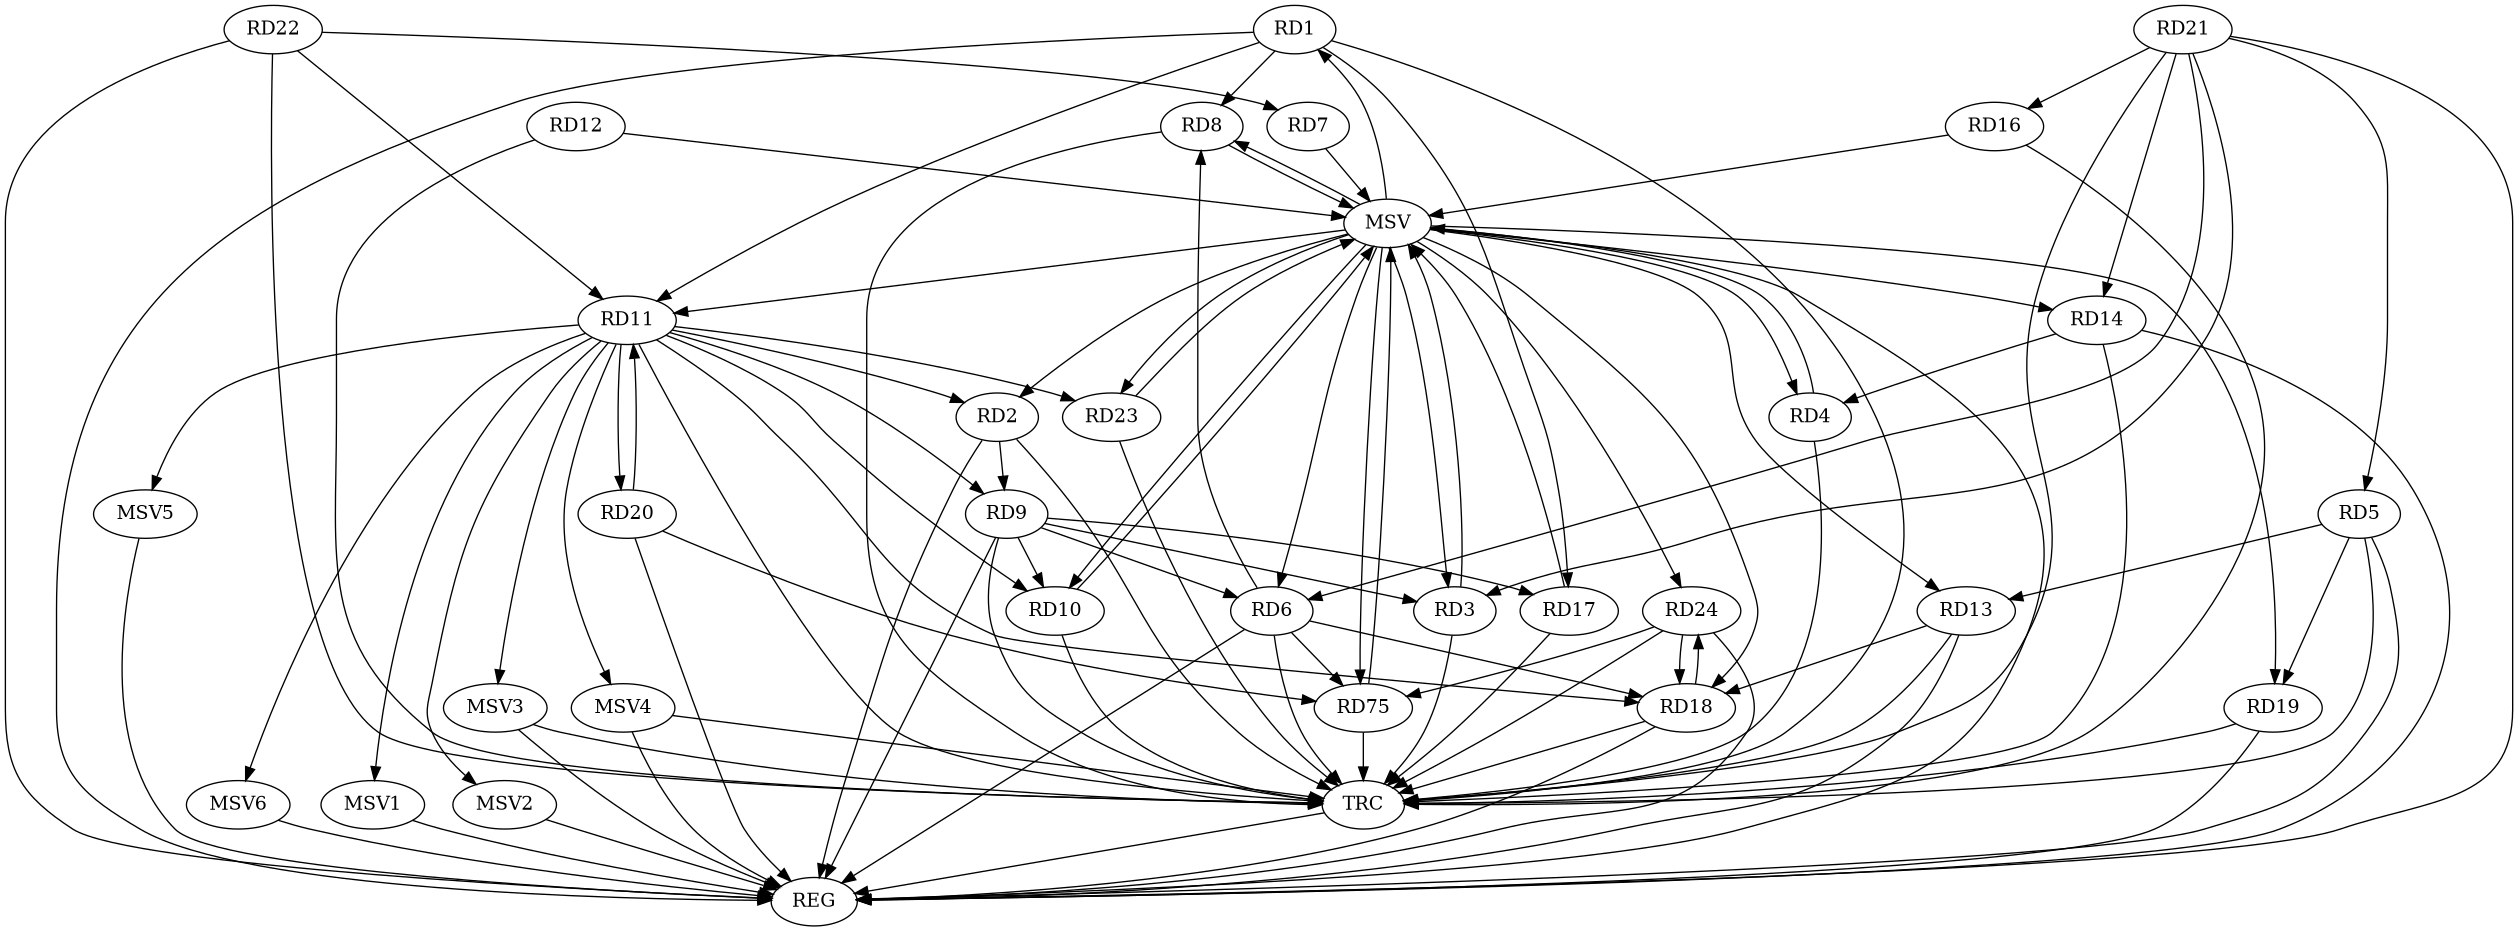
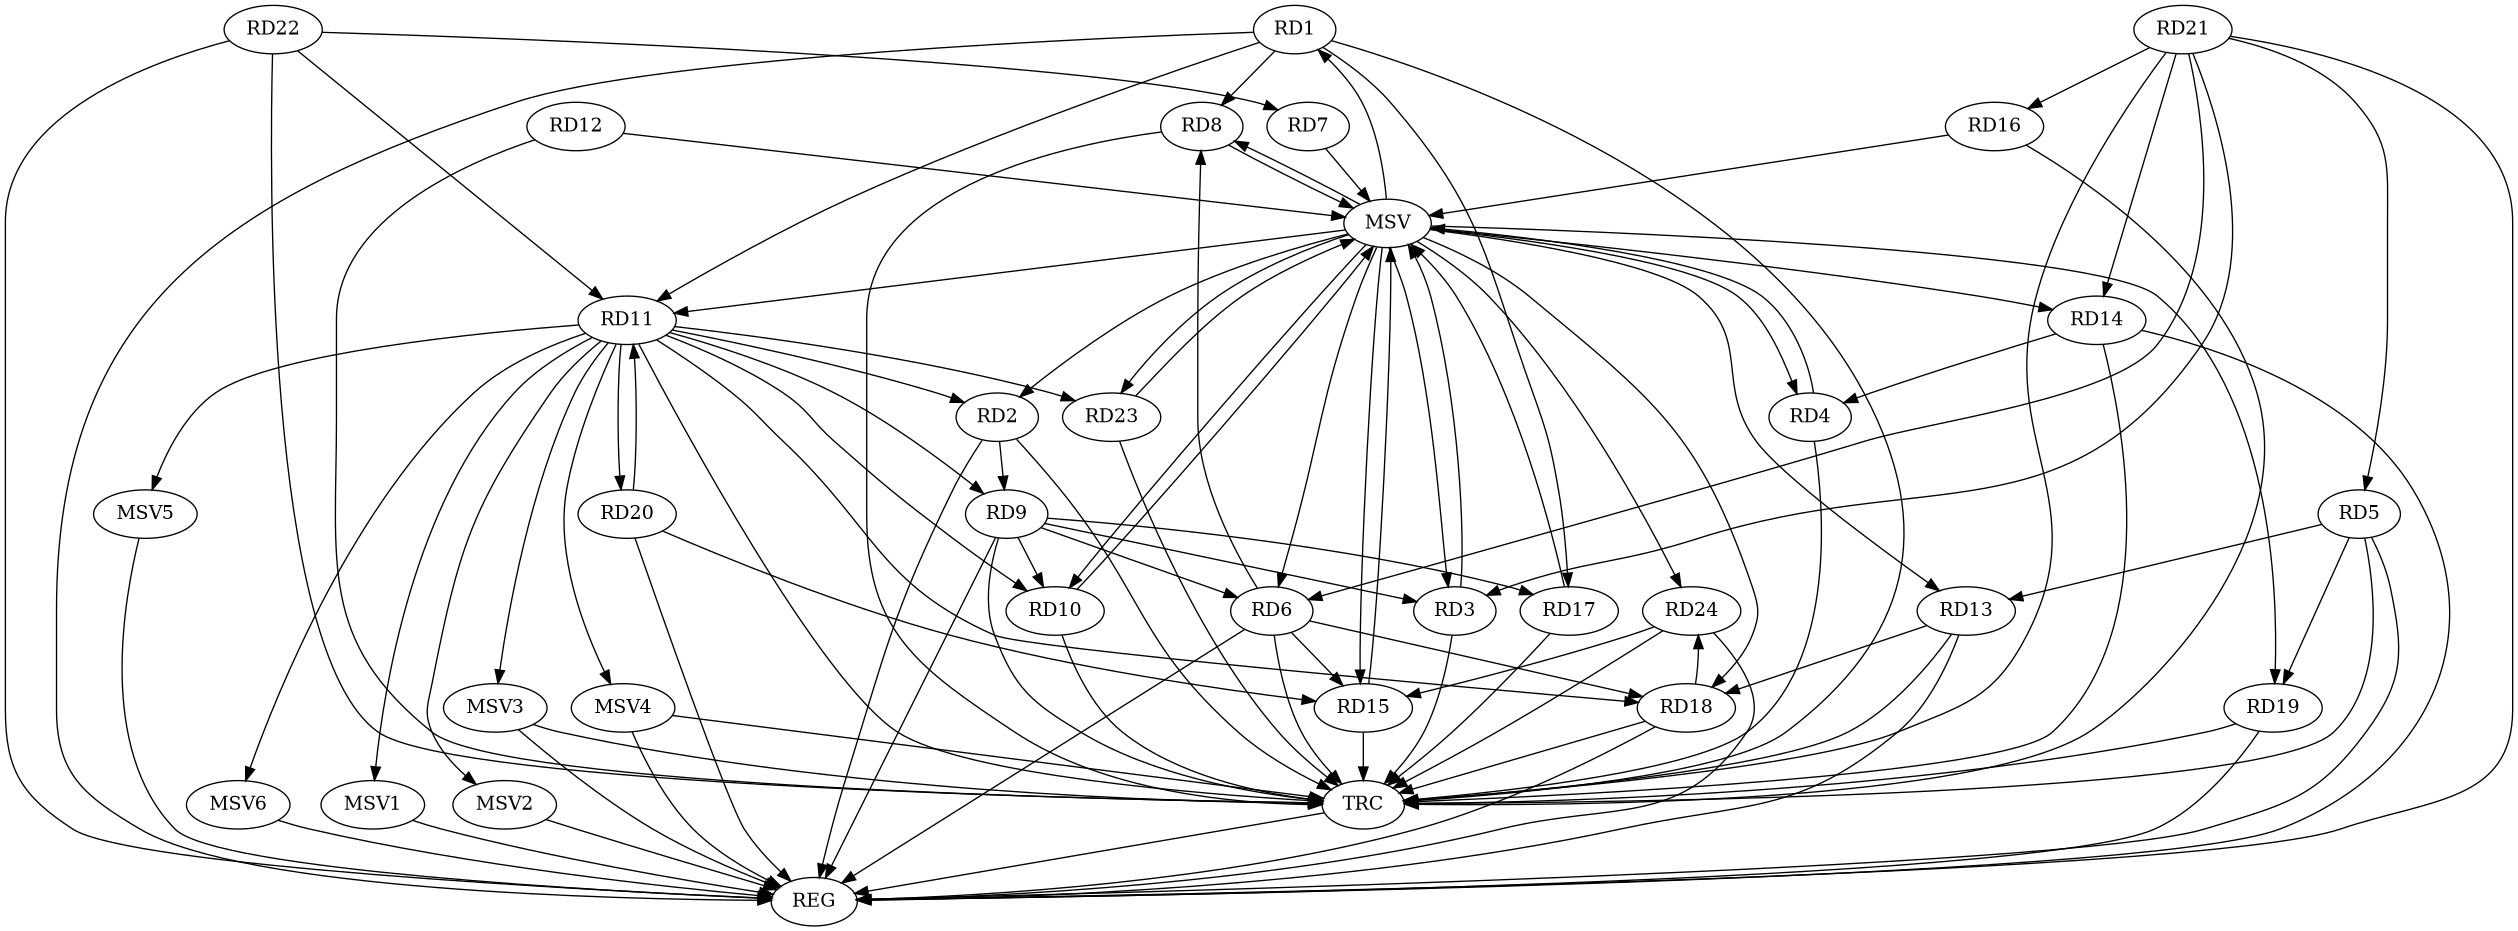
(1680, 652) -> none
(1363, 708) -> (1363, 708)
(1978, 721) -> none
